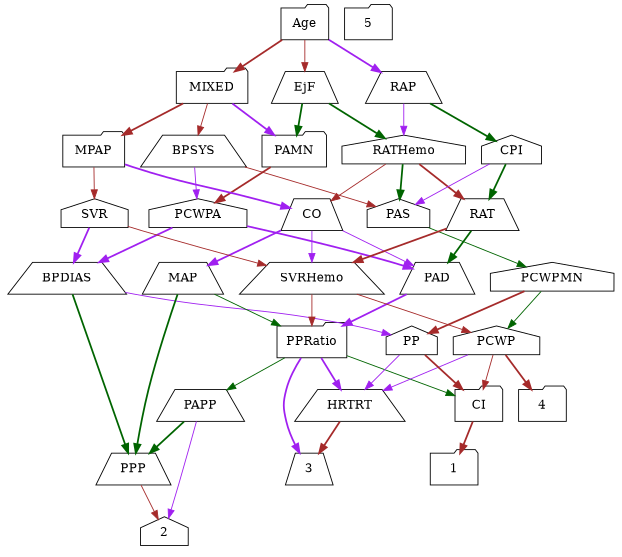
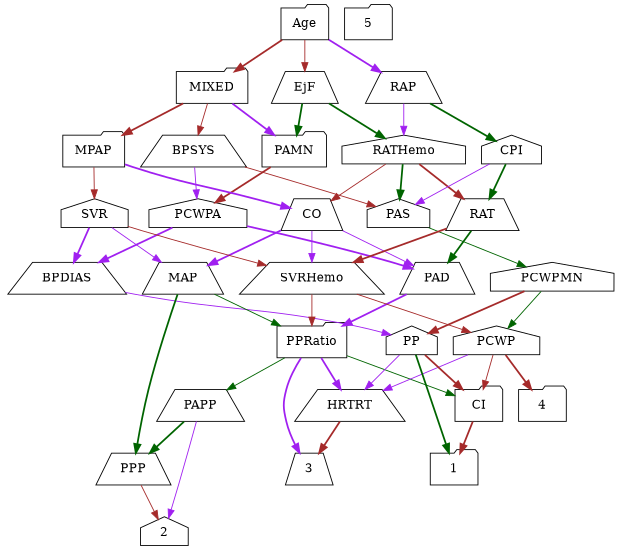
none -> (131, 241)
(99, 369) -> none
none -> (431, 400)
